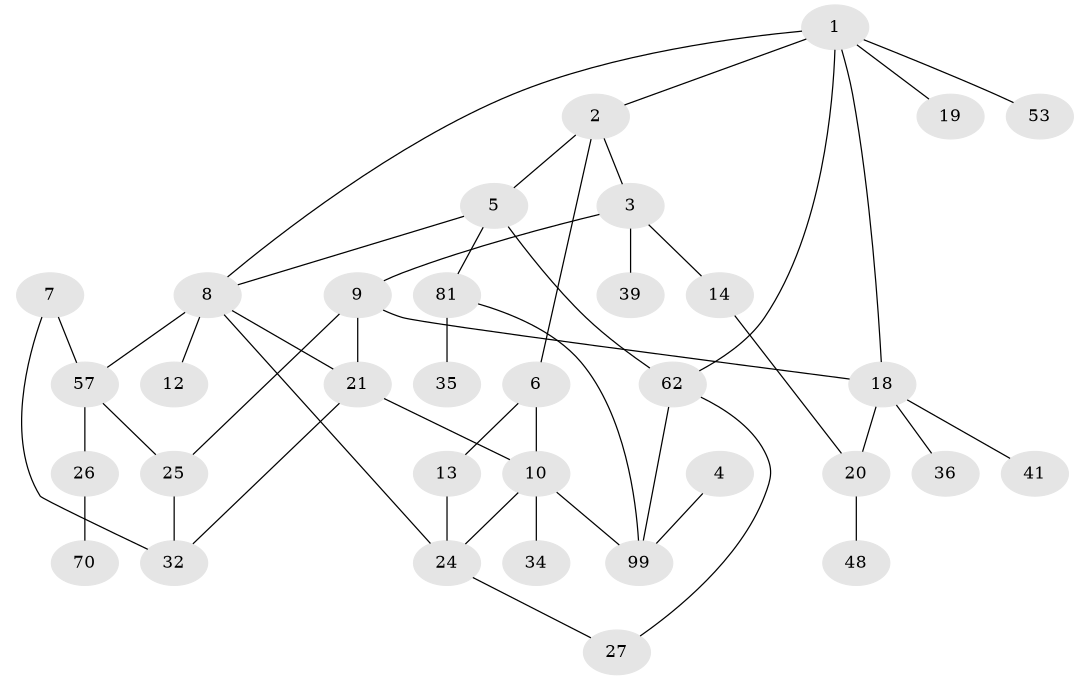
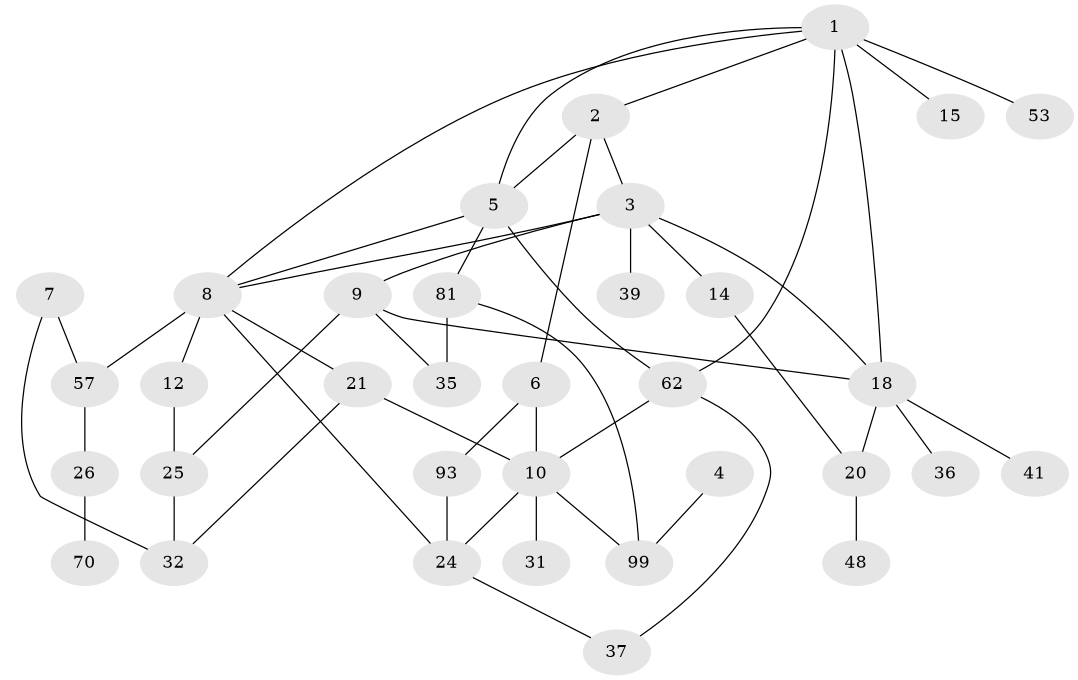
none -> (674, 41)
(951, 117) -> (951, 117)
none -> (420, 252)
none -> (772, 278)
(358, 340) -> (402, 340)
(129, 429) -> (174, 429)
(447, 474) -> (447, 474)
(656, 474) -> (604, 429)
(536, 563) -> (536, 563)
(617, 652) -> (617, 652)
